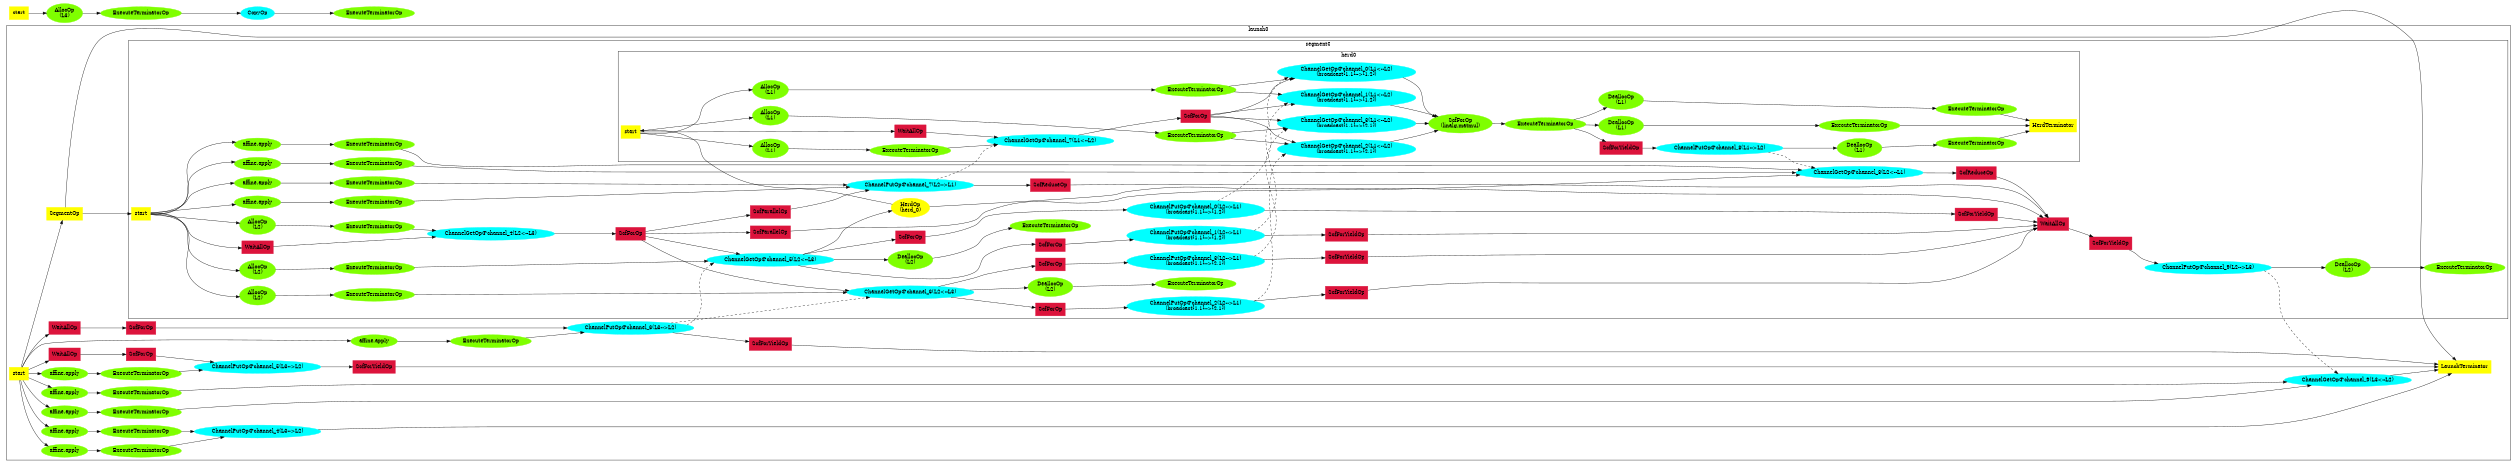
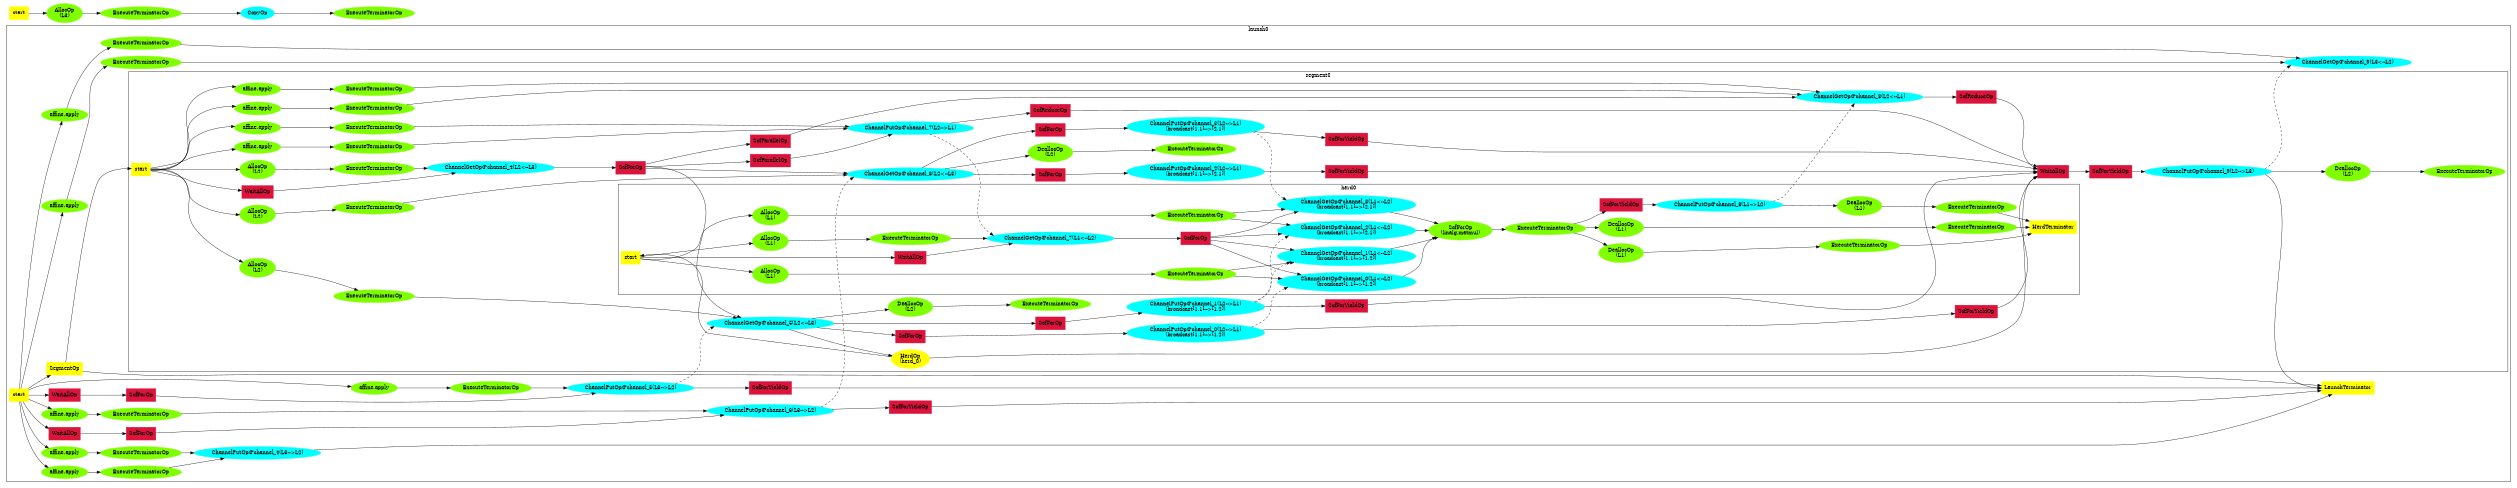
(1271, 230) -> (1271, 270)
(701, 296) -> (700, 360)
(2412, 373) -> (2277, 291)
